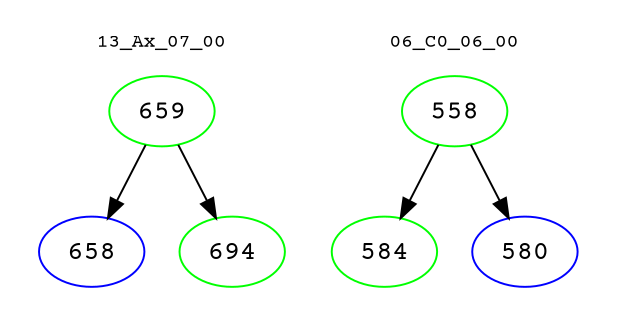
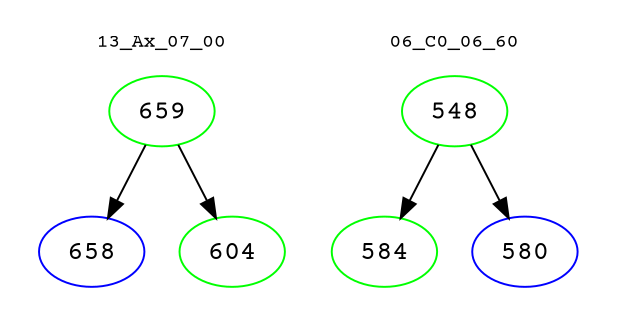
(455, 42) -> (455, 42)
(455, 111) -> (455, 111)
(232, 252) -> (232, 252)
